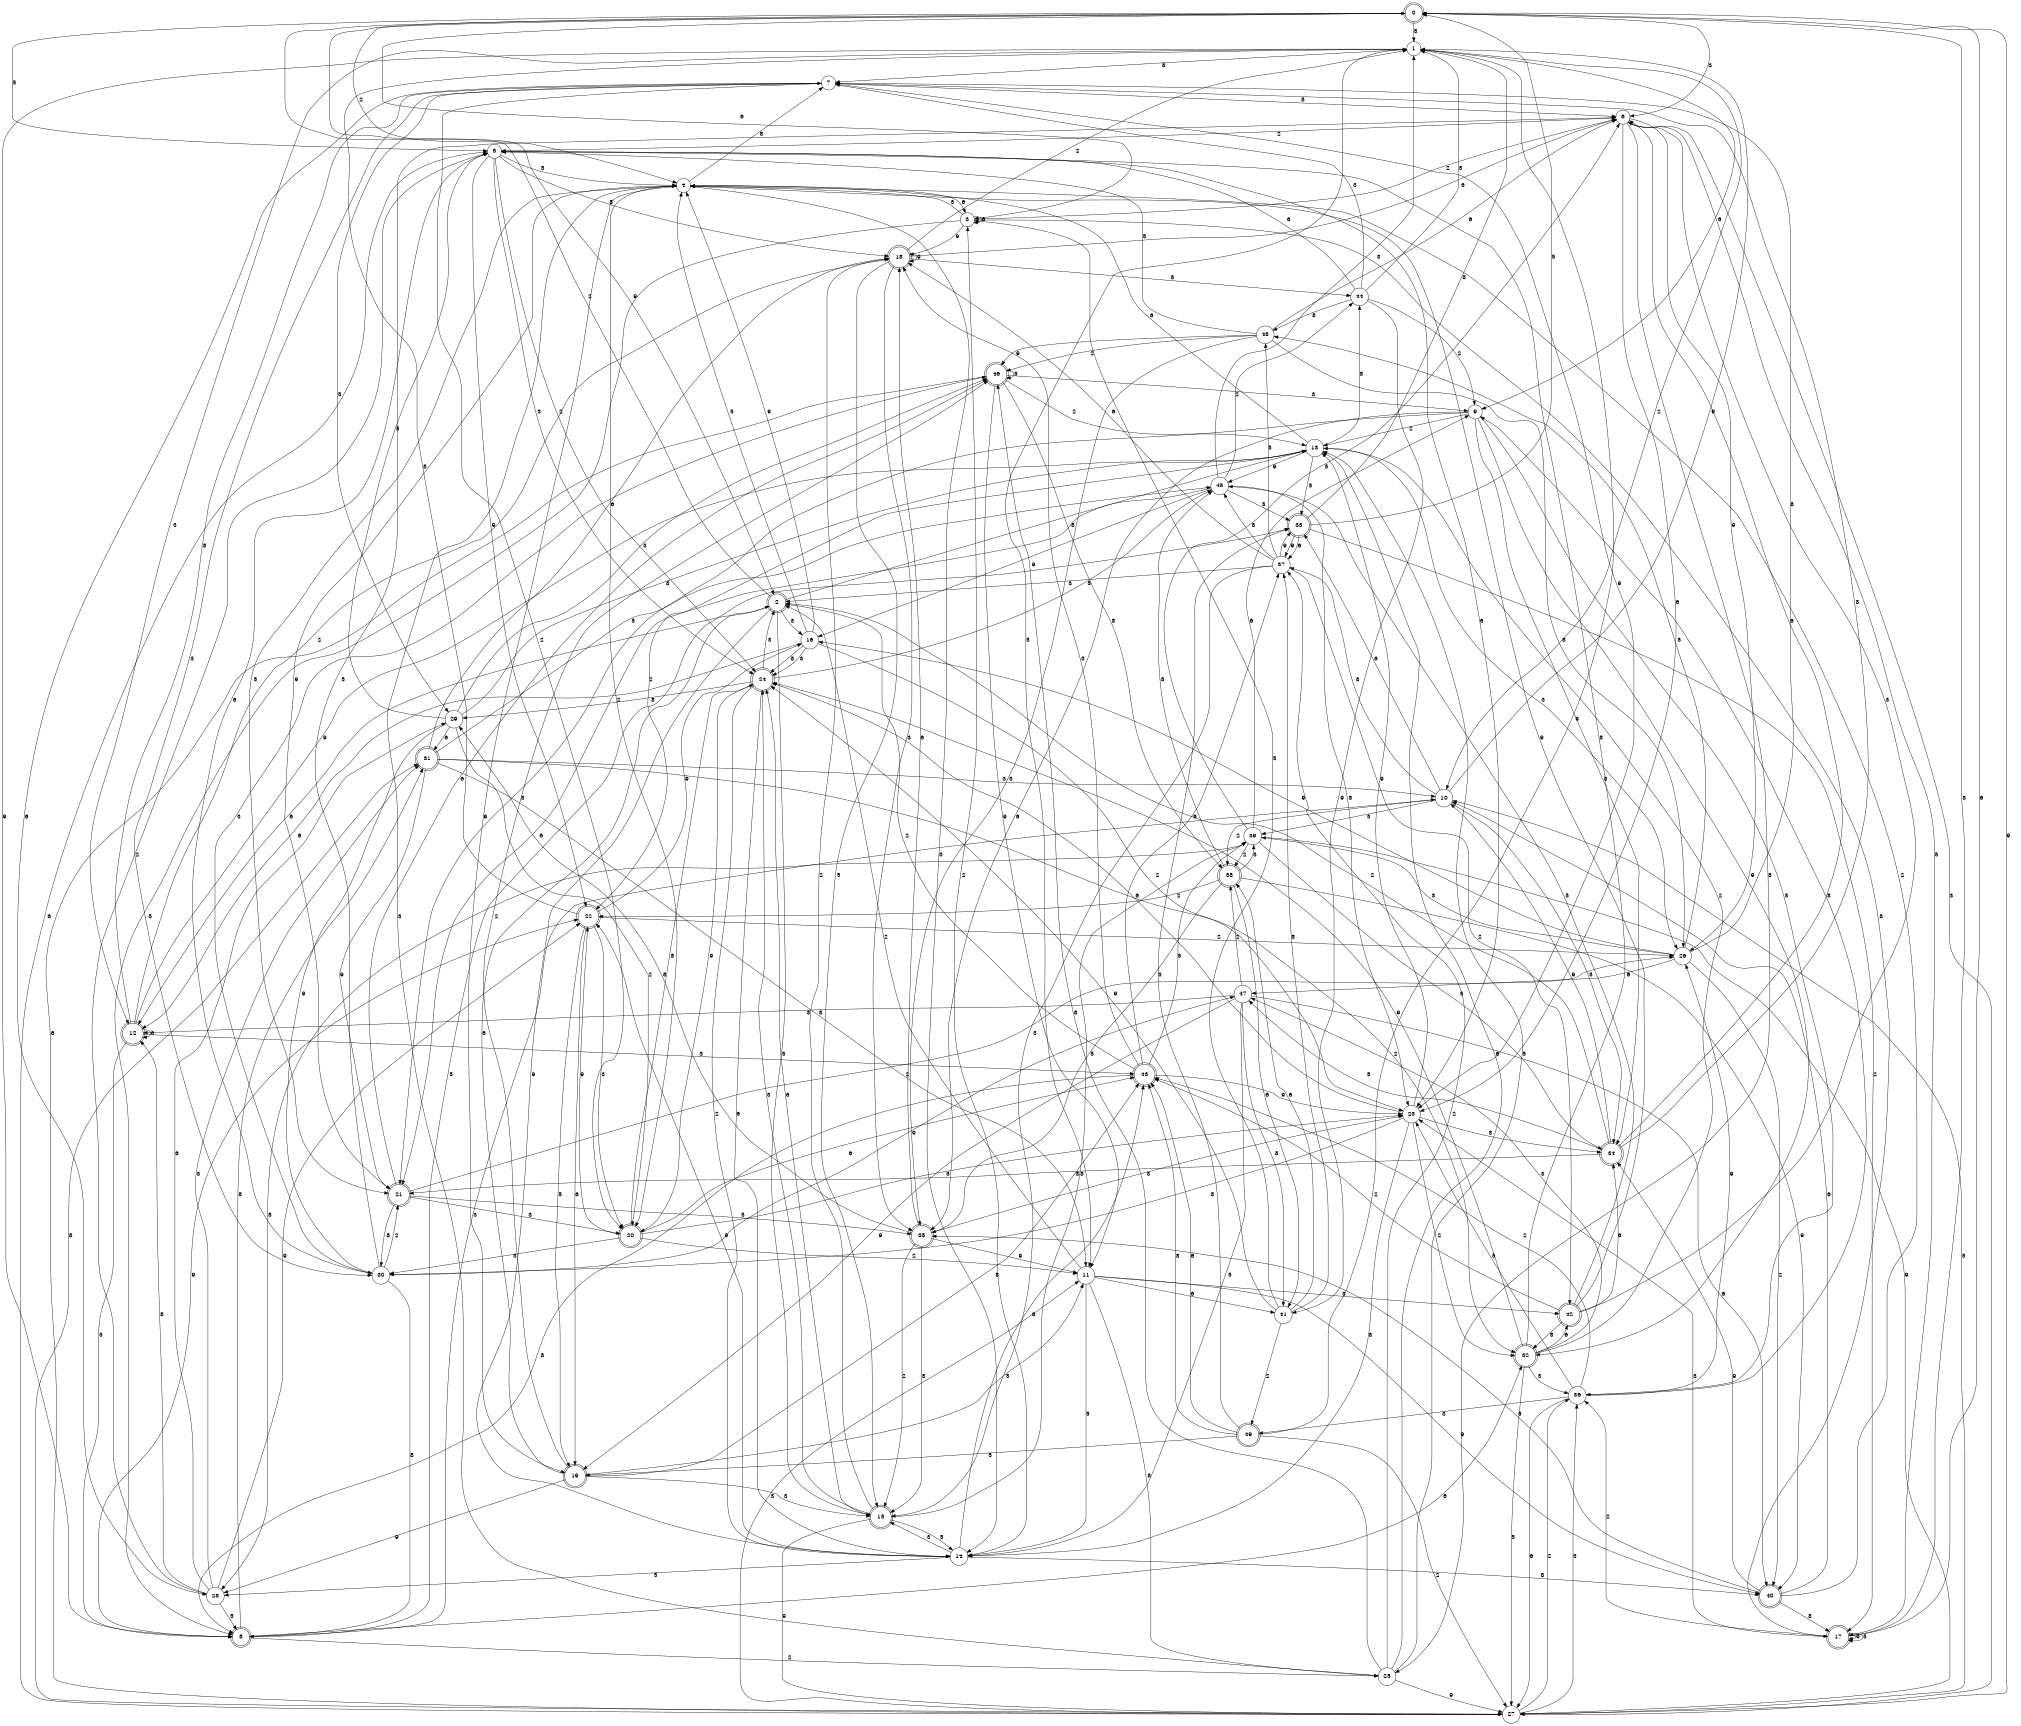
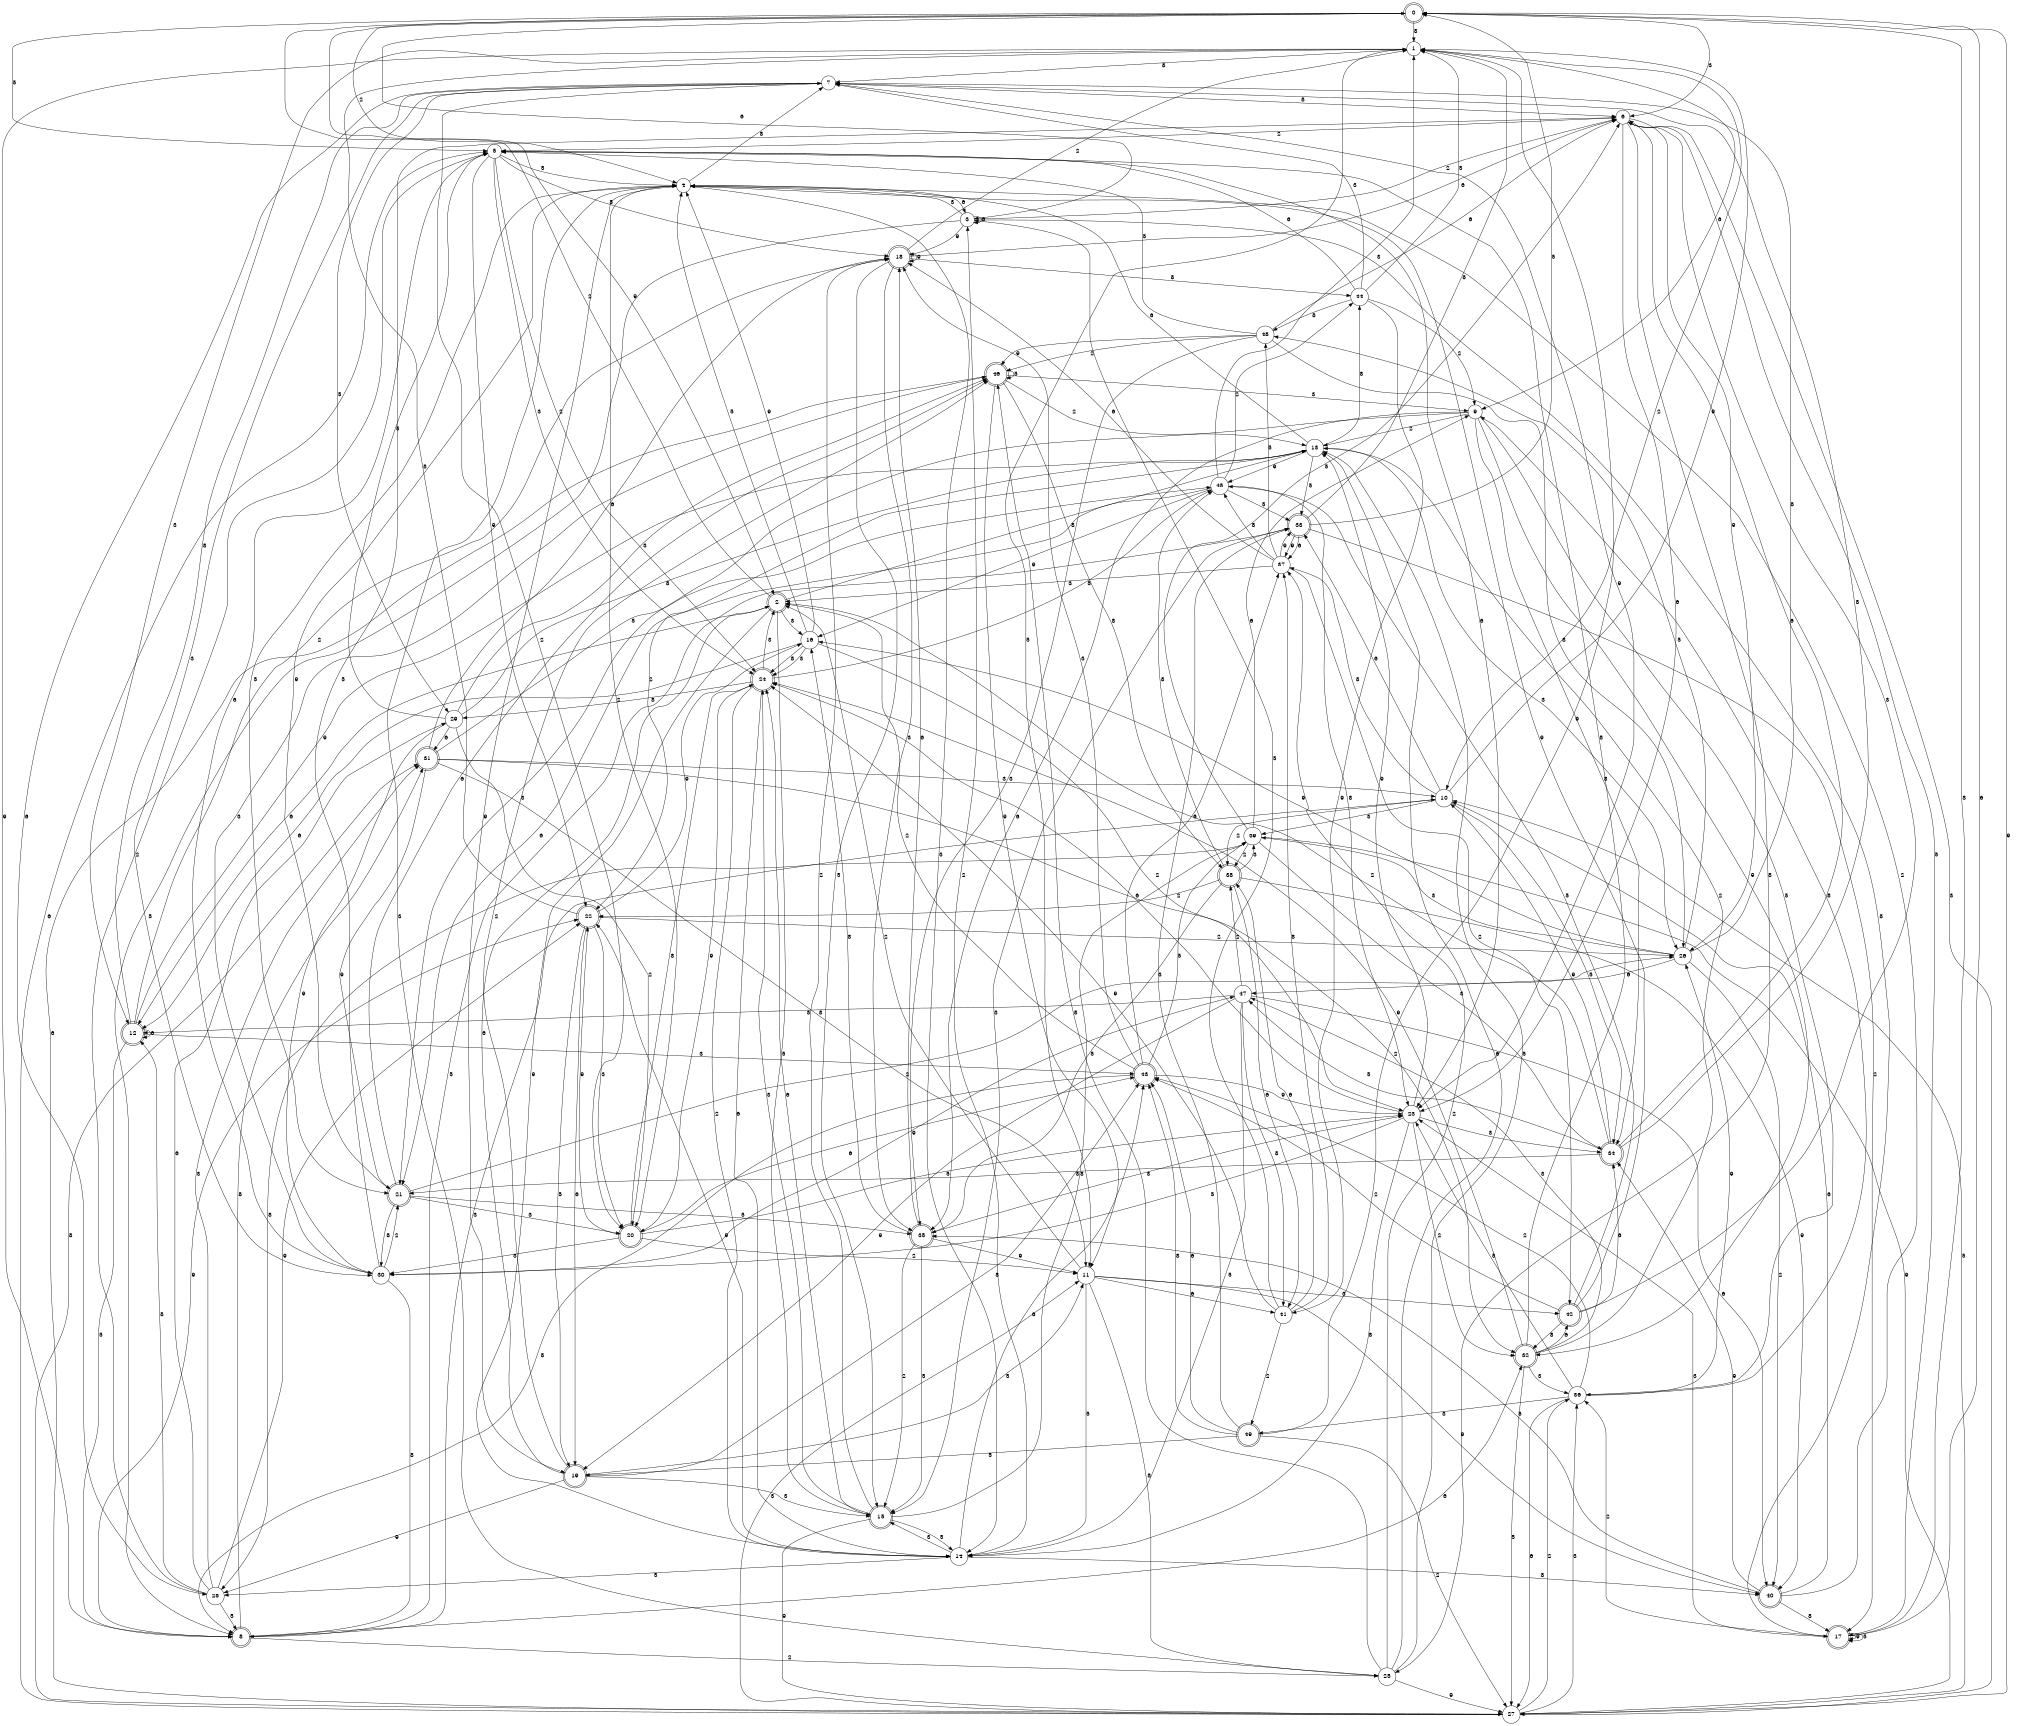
(678, 1018) -> (848, 954)
(1024, 1051) -> (995, 977)
